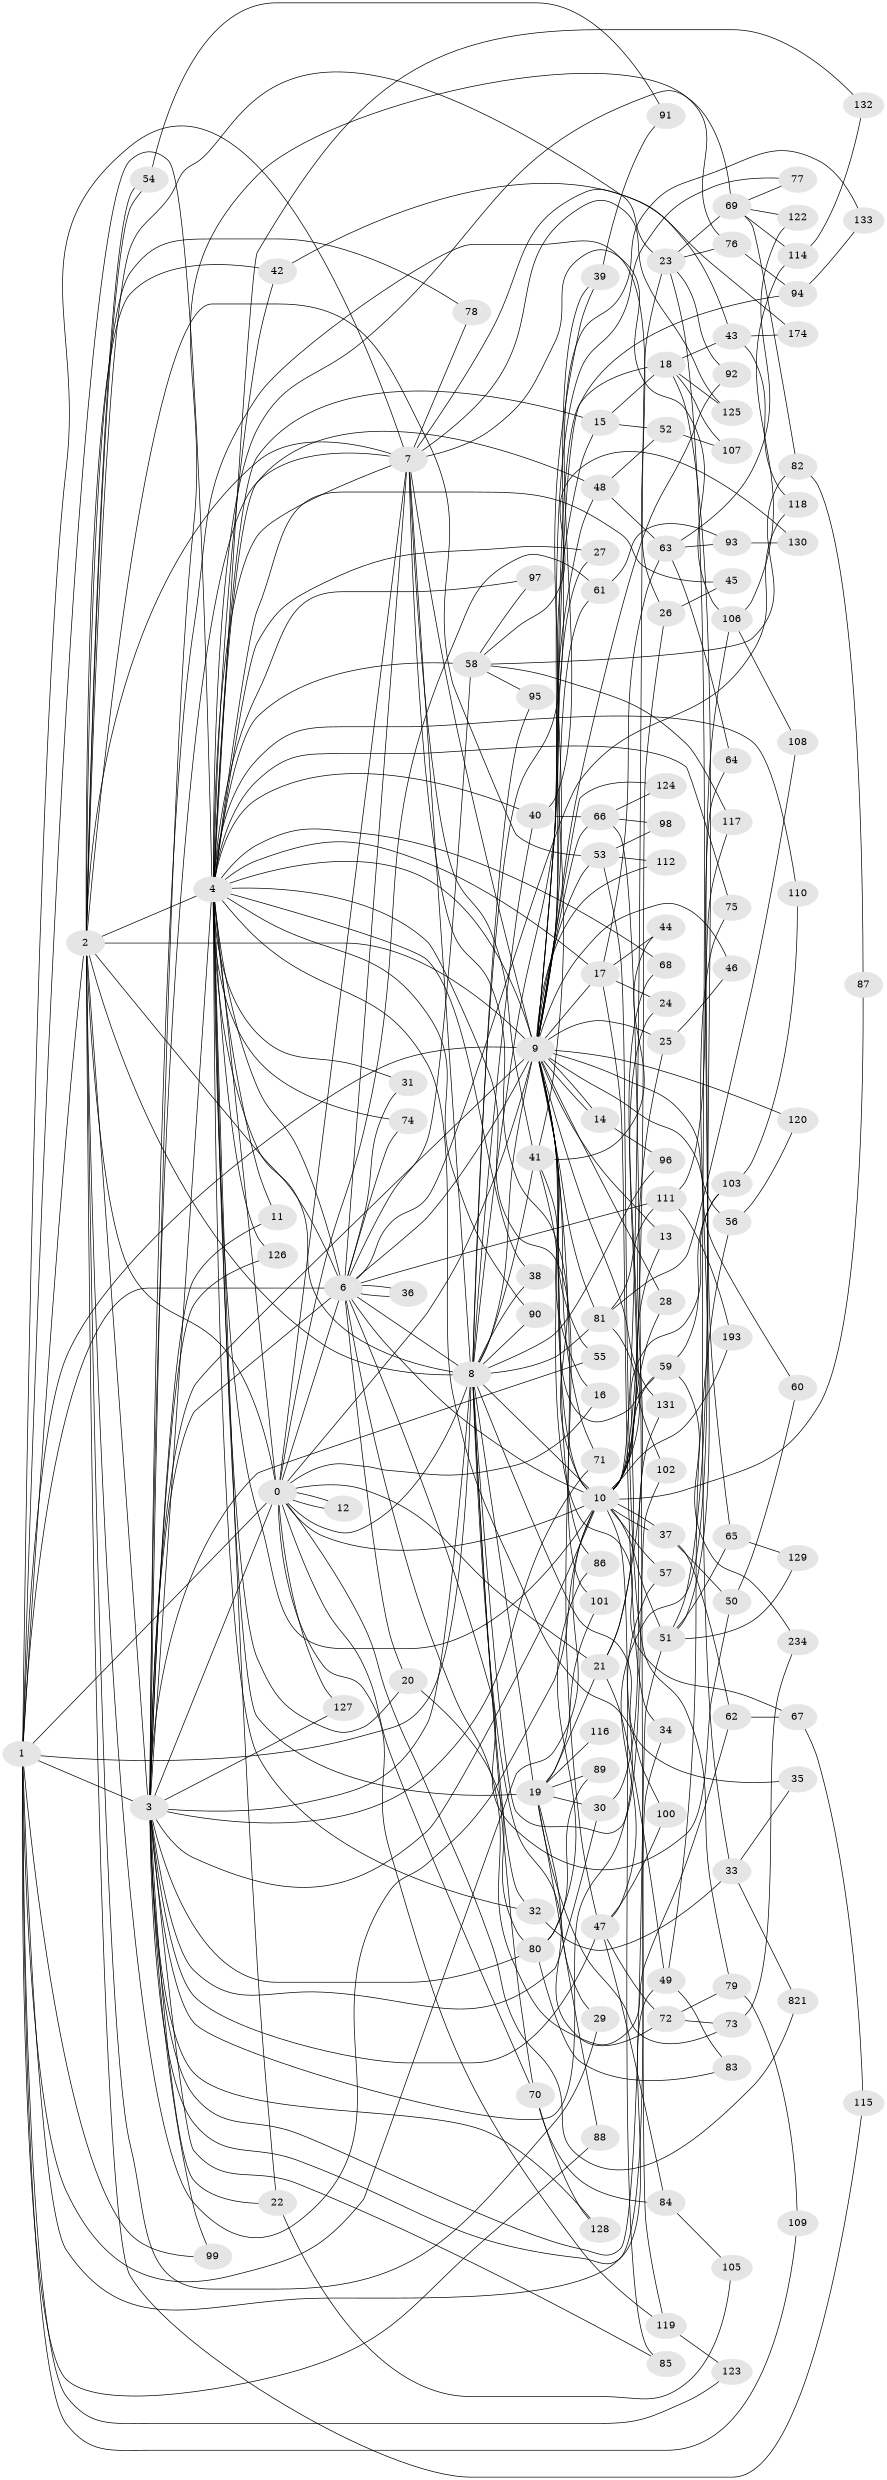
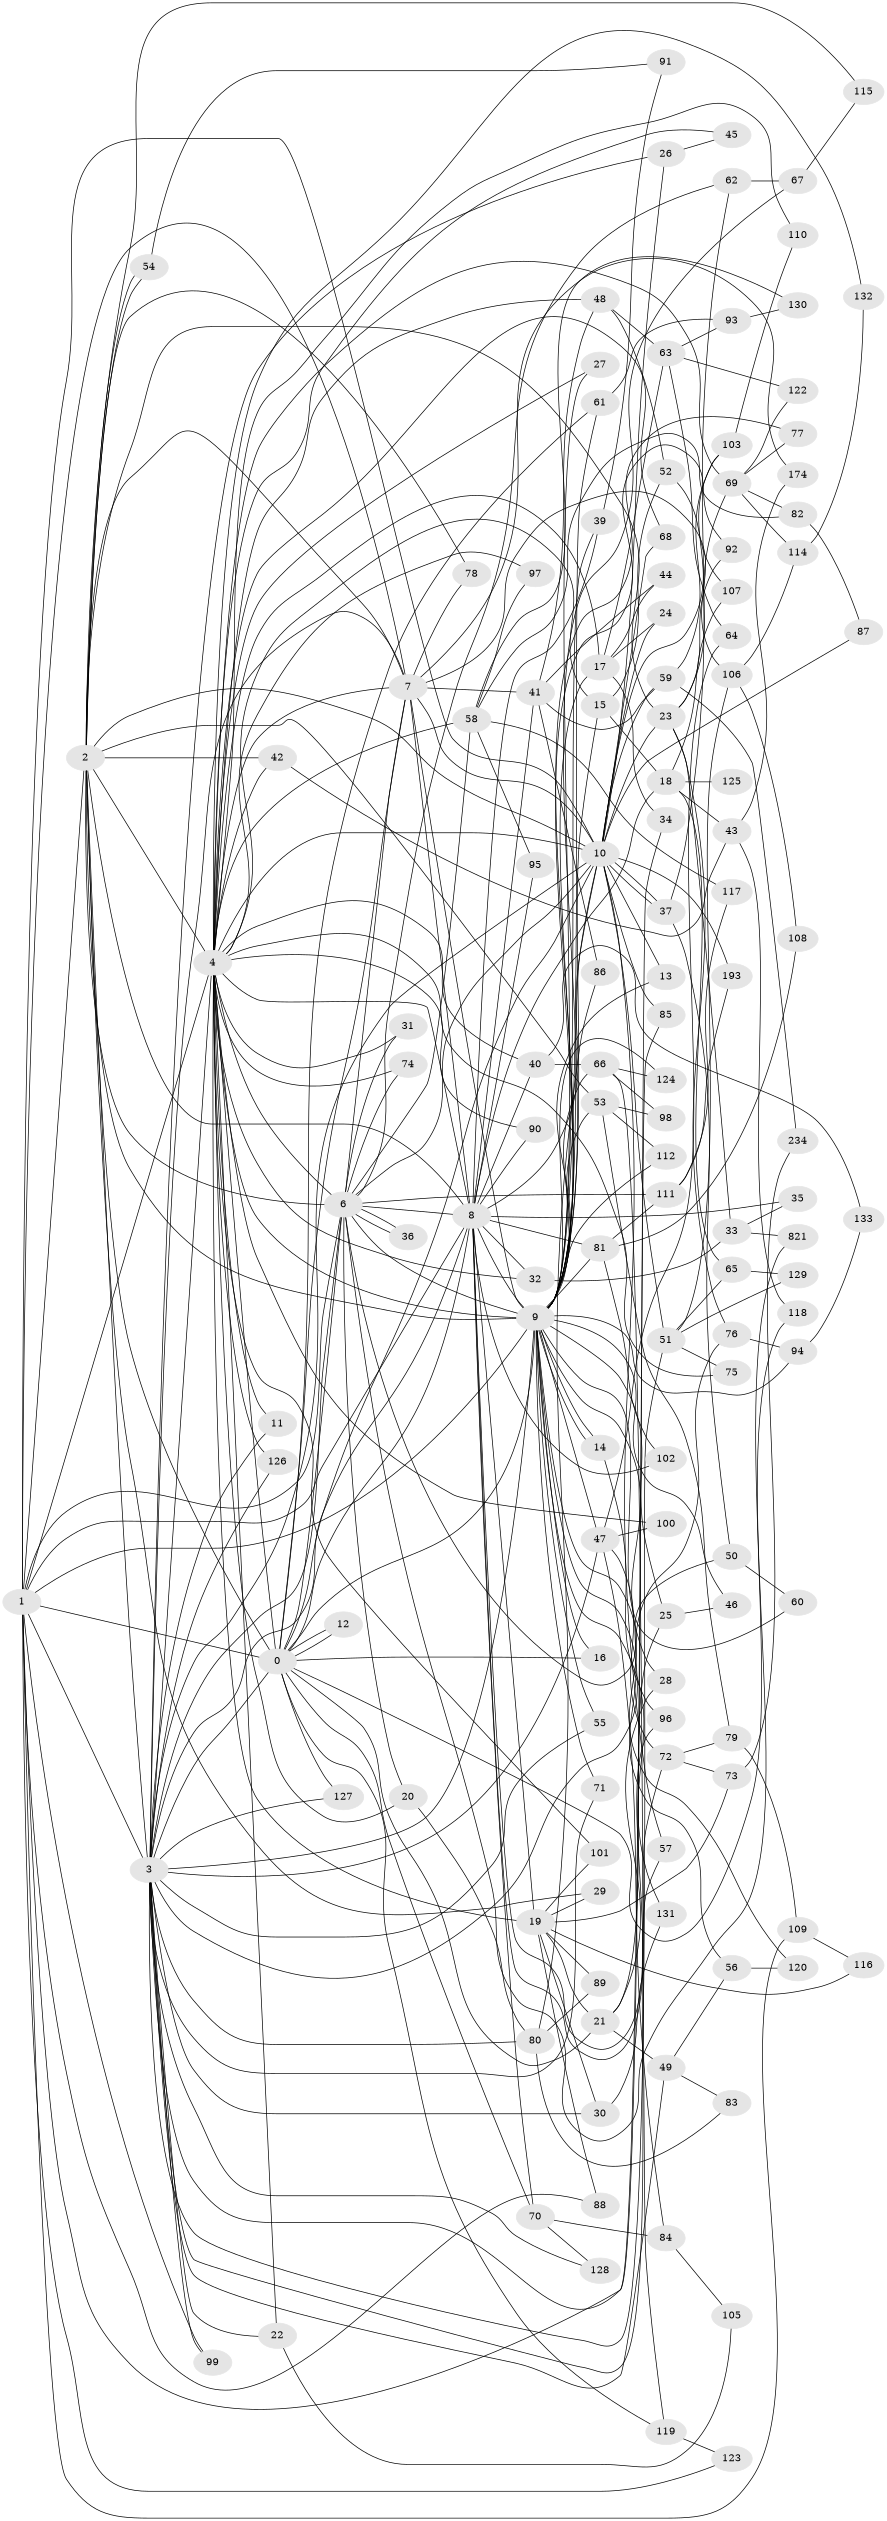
(567, 218) -> none
(535, 1277) -> none
none -> (831, 1948)
